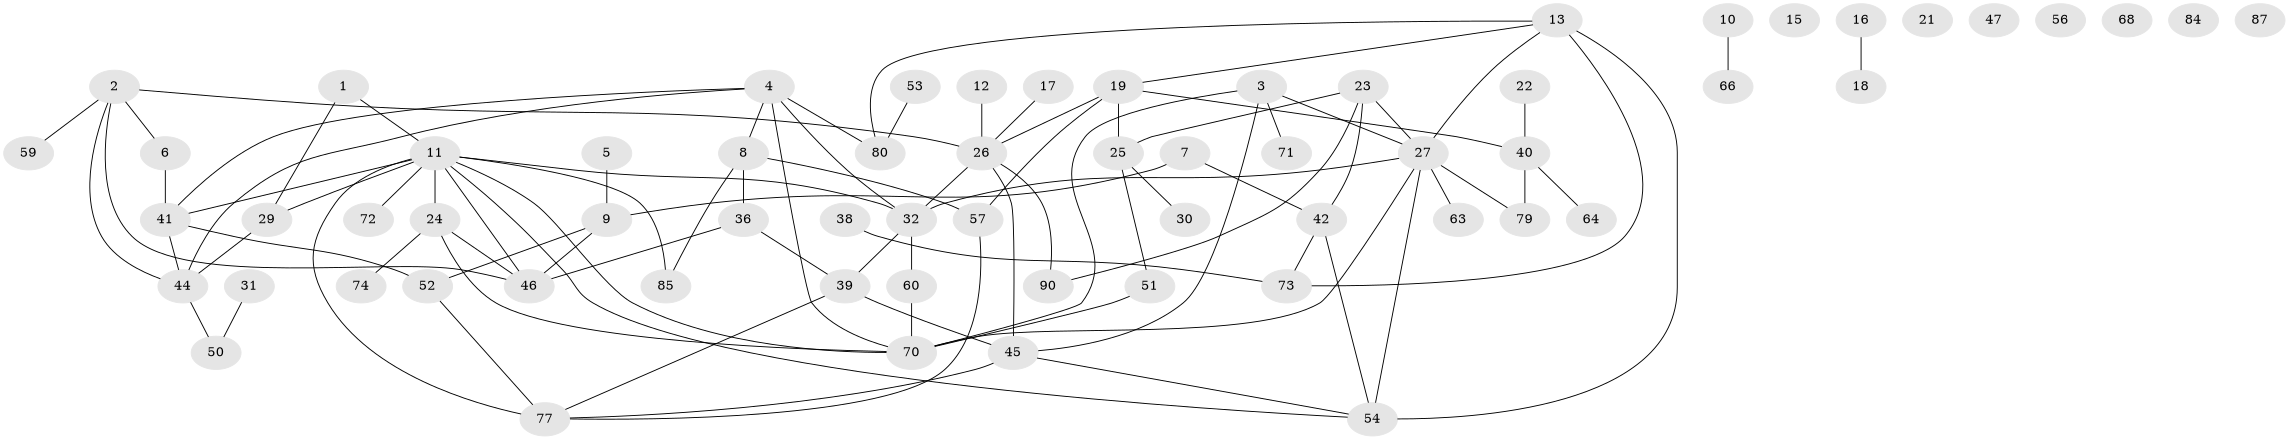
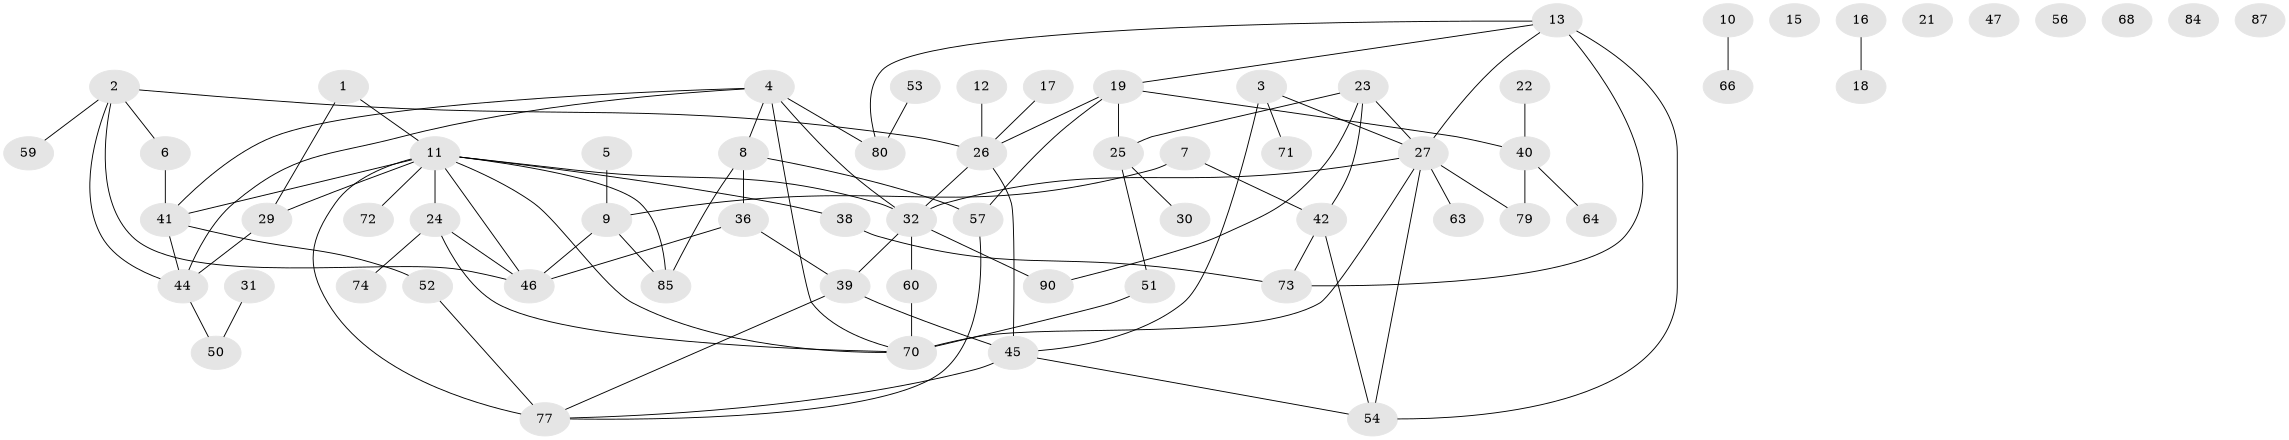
(1044, 208) -> (973, 250)
(1082, 216) -> none
(517, 253) -> (632, 248)
(868, 373) -> (642, 181)
